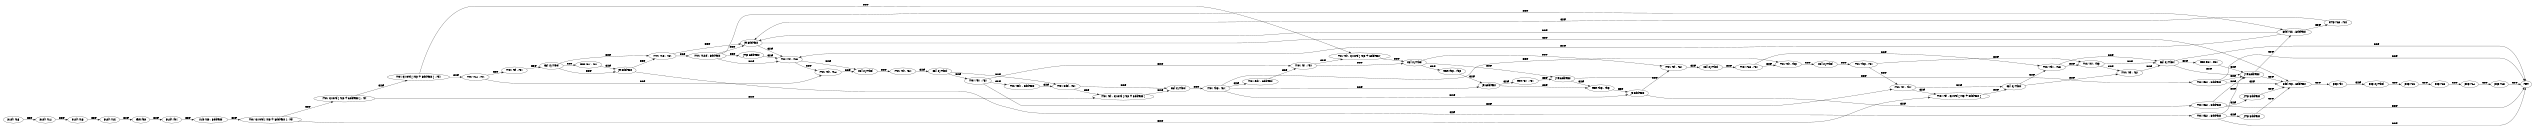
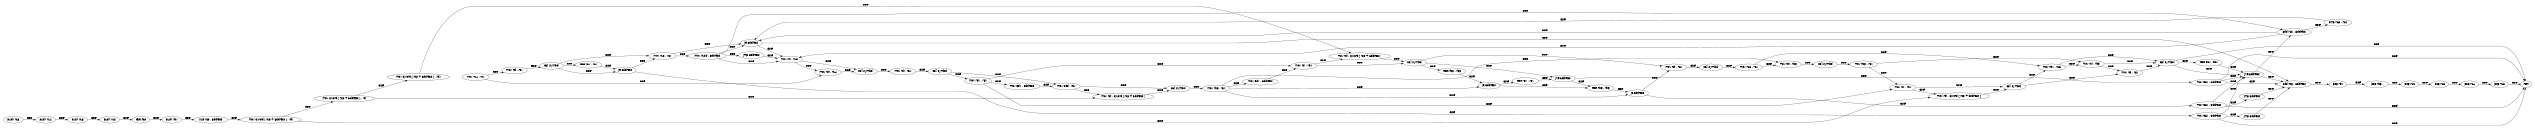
(2072, 64) -> (2072, 64)
(455, 77) -> none
(2376, 84) -> (2376, 84)
